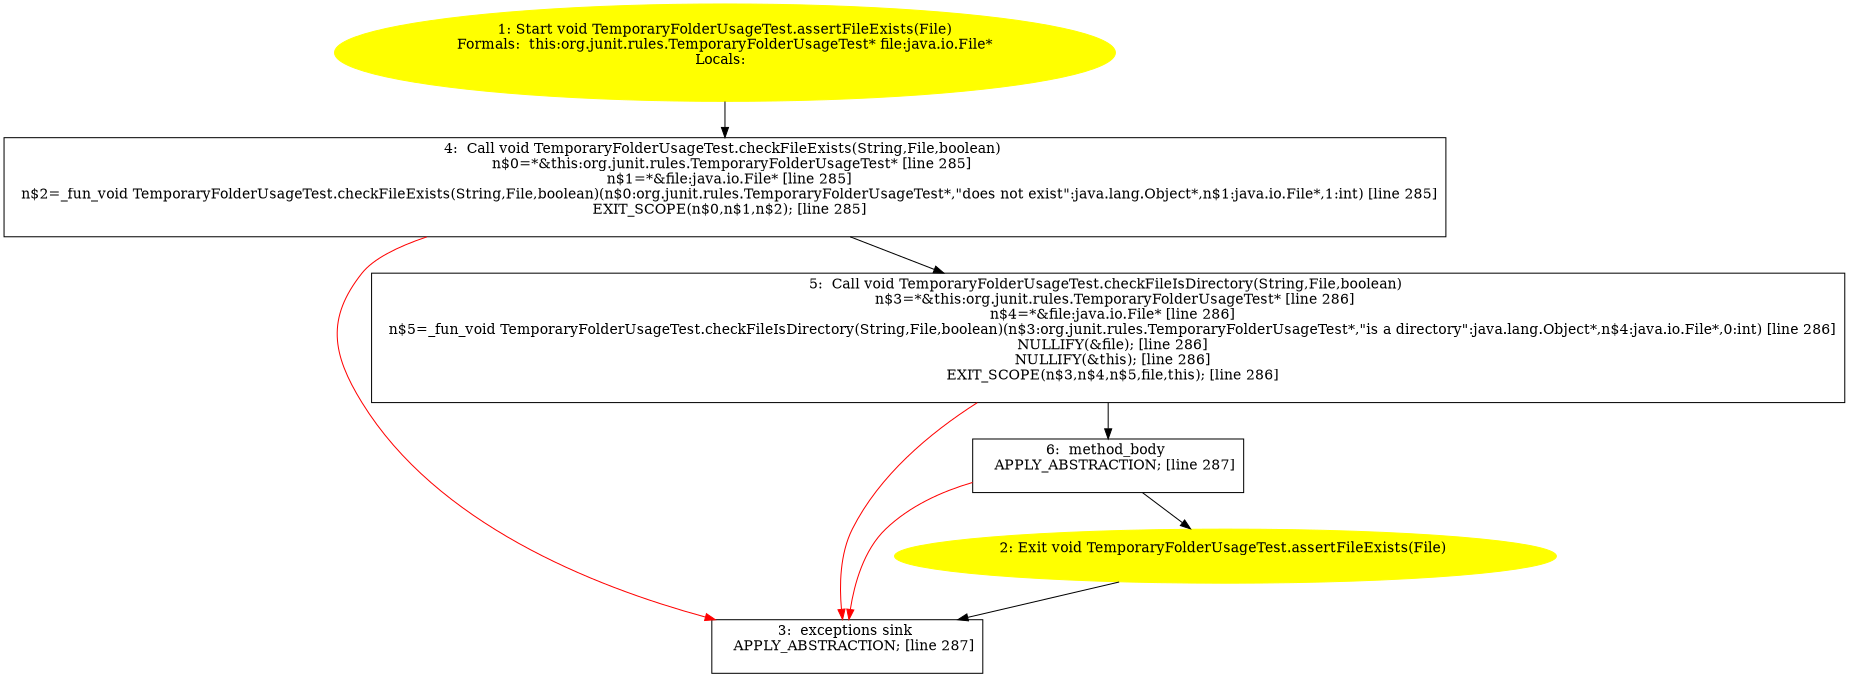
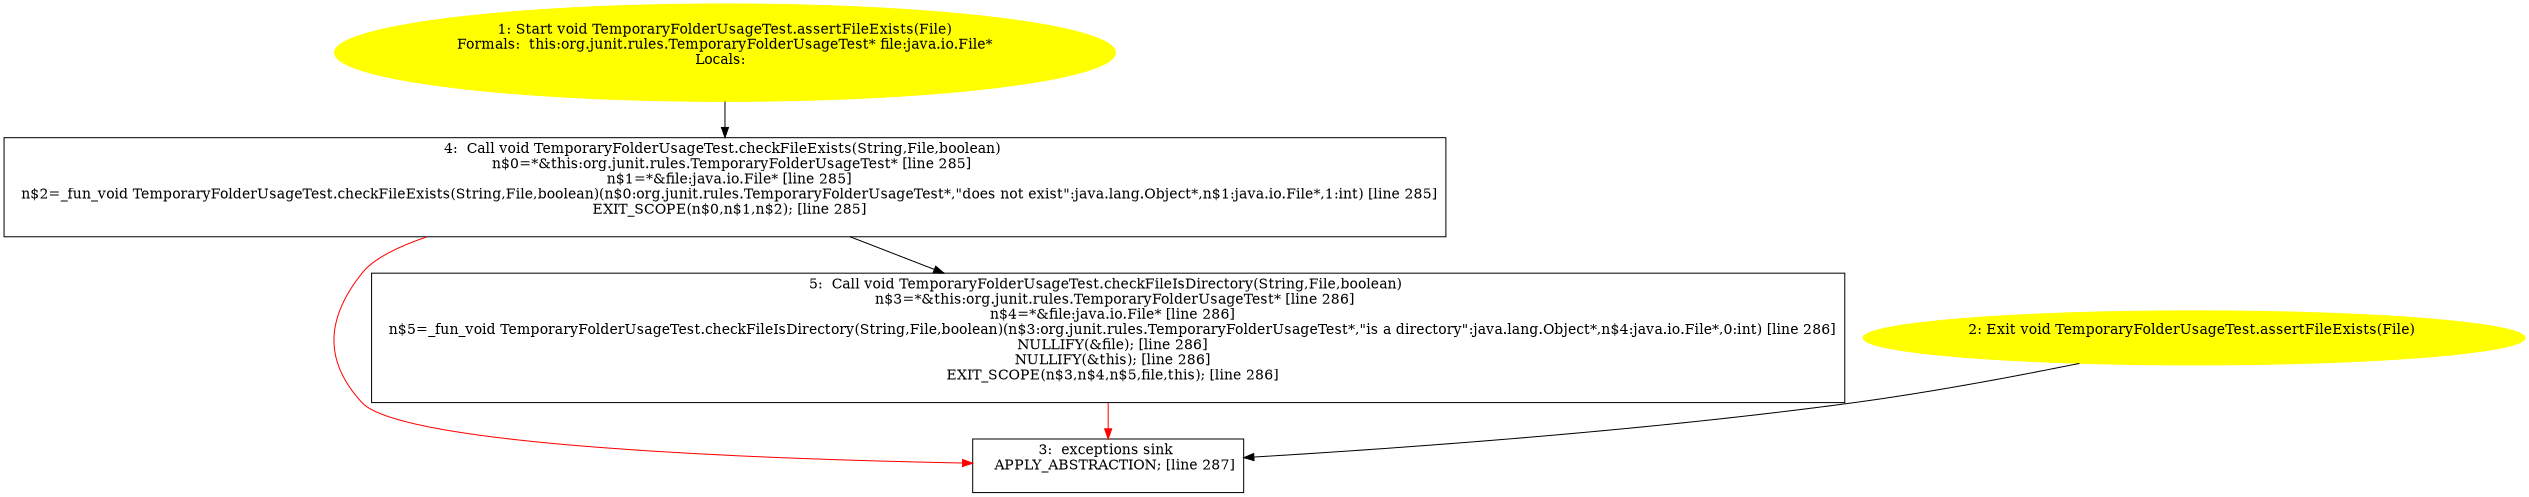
(1108, 466) -> none
